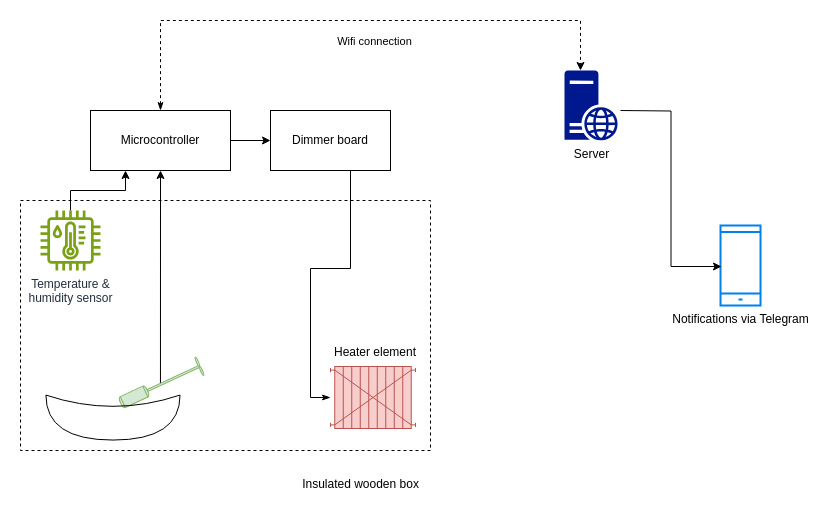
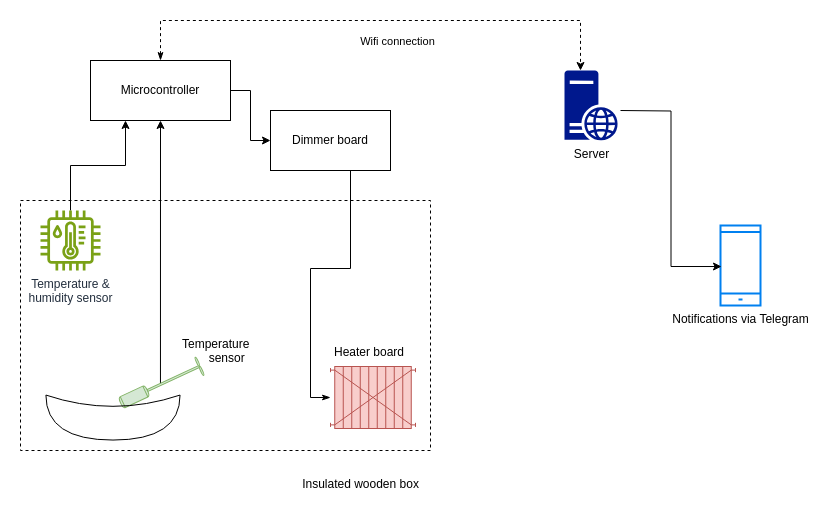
(161, 141) -> (161, 91)
(378, 353) -> (373, 353)
none -> (241, 356)
